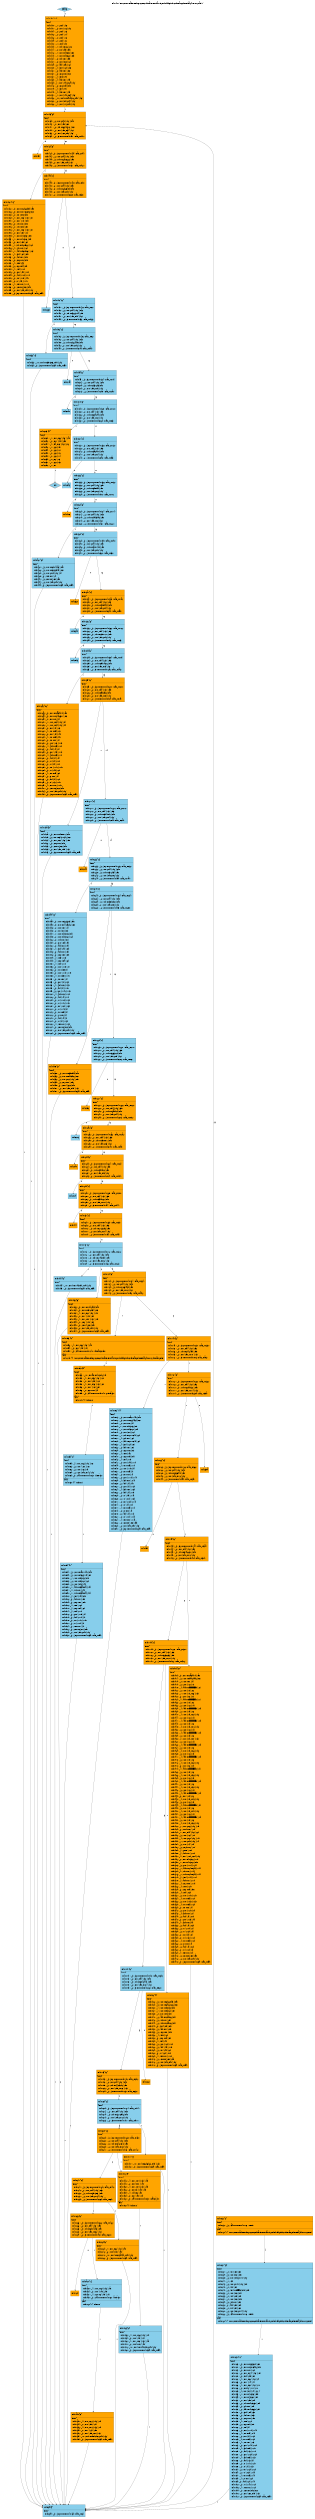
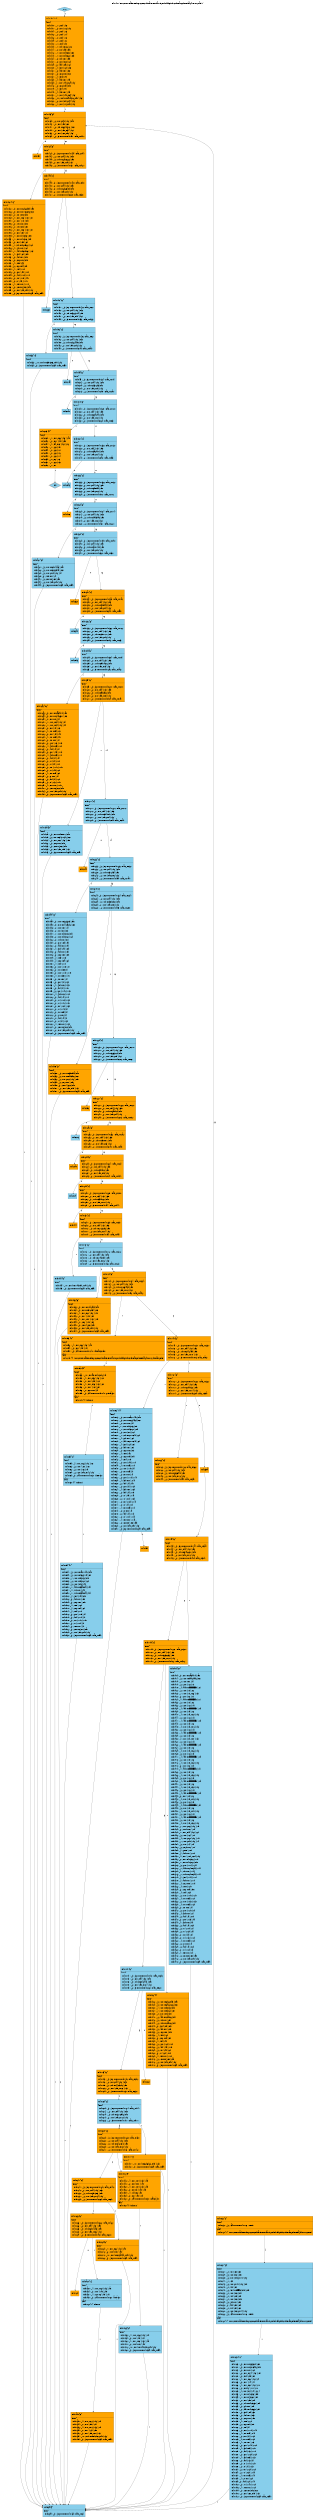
(65, 9) -> (65, 9)
(86, 1271) -> (72, 1256)
(181, 1509) -> (205, 1505)
(160, 1514) -> (143, 1539)
(190, 1815) -> (190, 1815)
